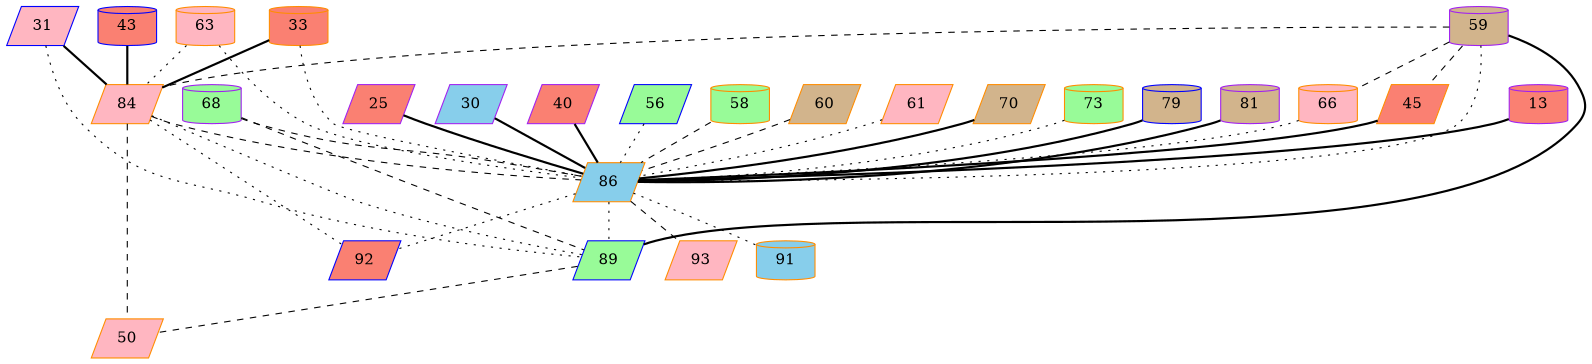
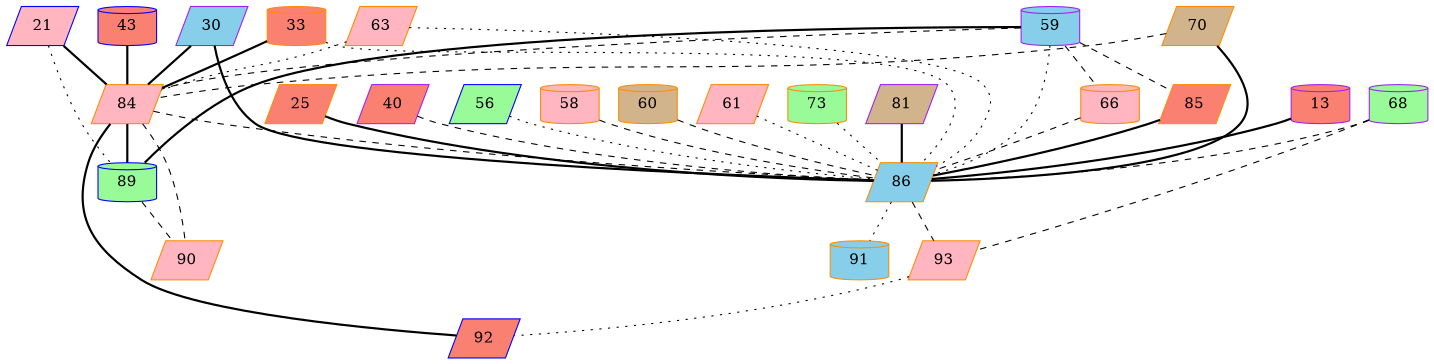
(43, 26) -> (43, 26)
(205, 26) -> (381, 26)
(1479, 26) -> (1050, 26)
none -> (169, 65)
none -> (663, 67)
(379, 104) -> (301, 104)
(740, 104) -> (570, 104)
(825, 104) -> (648, 104)
(1172, 104) -> none
(1250, 104) -> (902, 104)
(1413, 104) -> (1195, 104)
(586, 143) -> (621, 158)
(970, 162) -> (1015, 142)
(246, 182) -> (205, 302)
(412, 185) -> (1175, 190)
(361, 203) -> (127, 143)
(487, 221) -> (713, 316)
(609, 221) -> none
(609, 260) -> (127, 182)
(127, 338) -> (187, 260)
